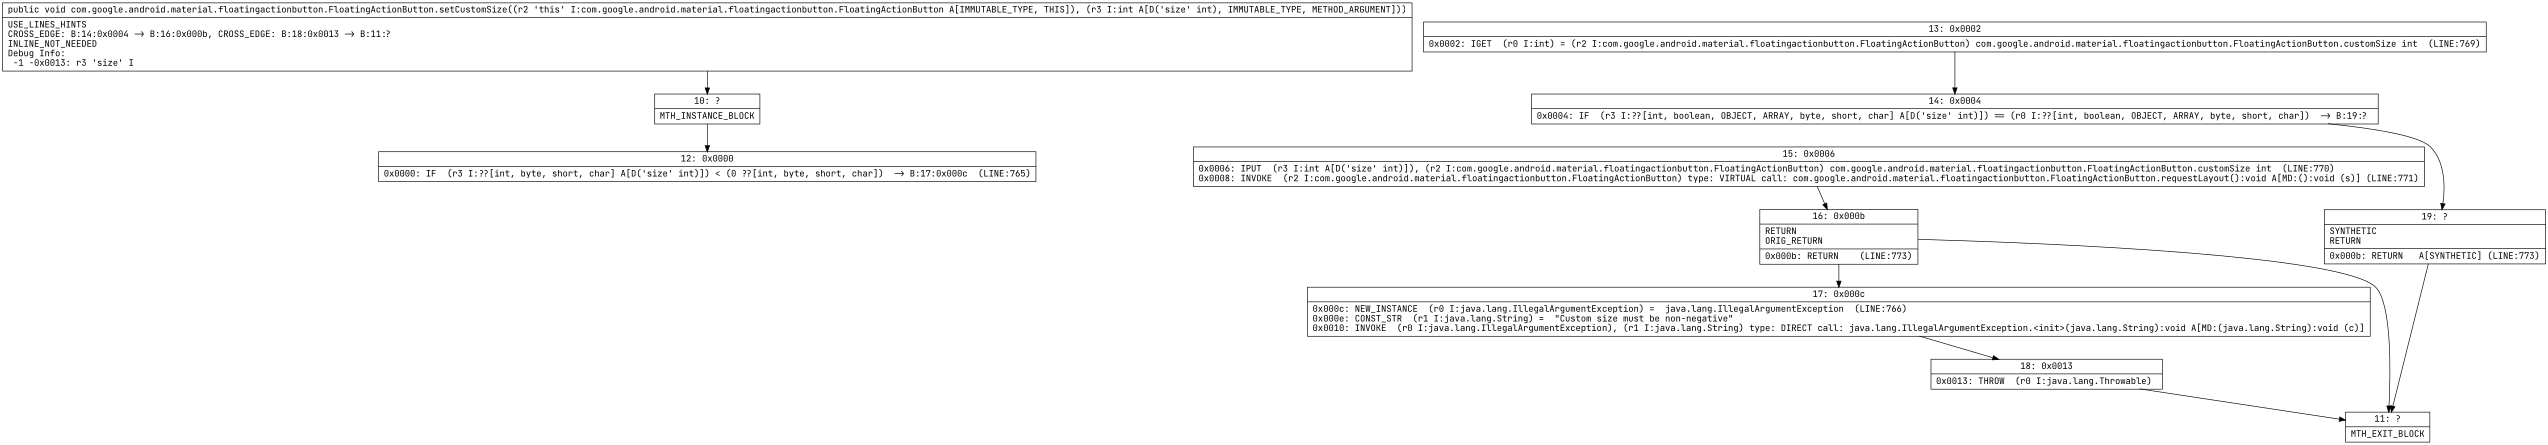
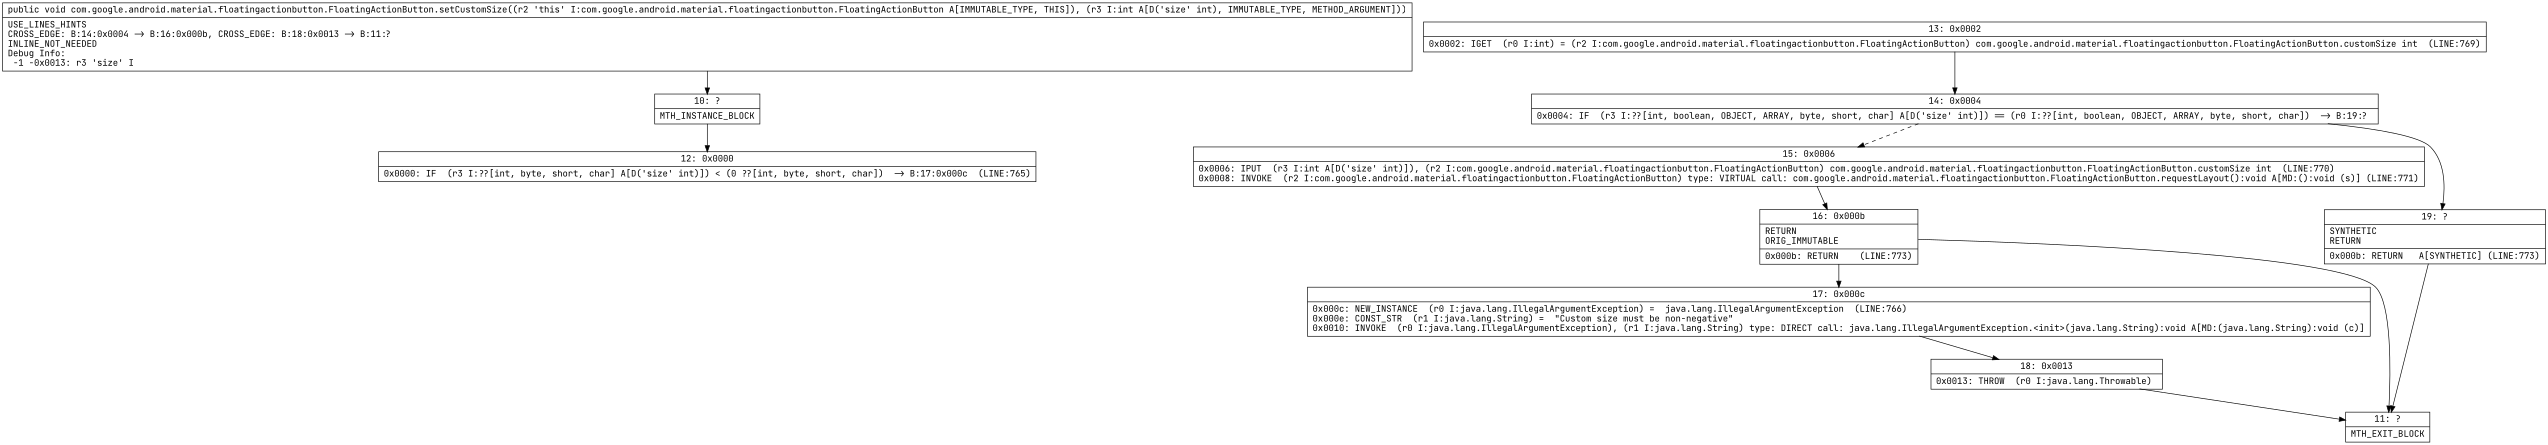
none -> (1891, 134)
(1794, 241) -> (1802, 241)
